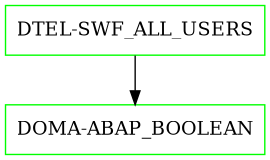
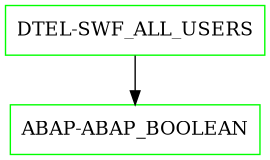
(135, 130) -> (135, 130)
